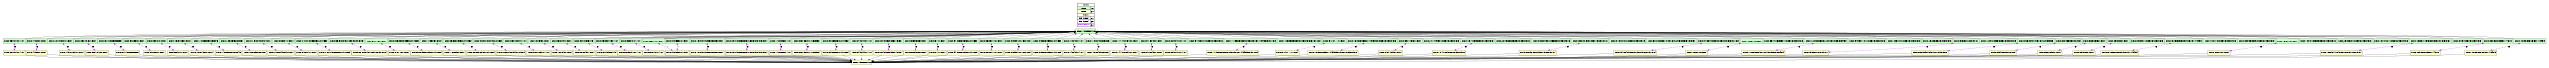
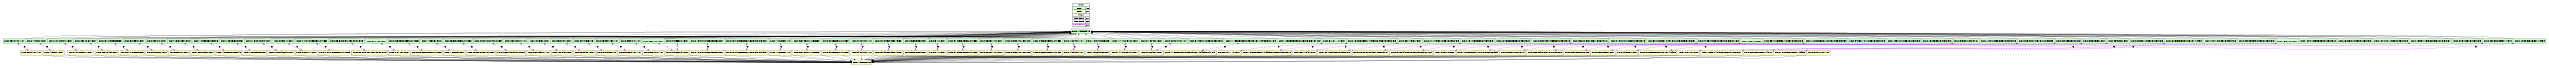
(1176, 47) -> (1164, 47)
